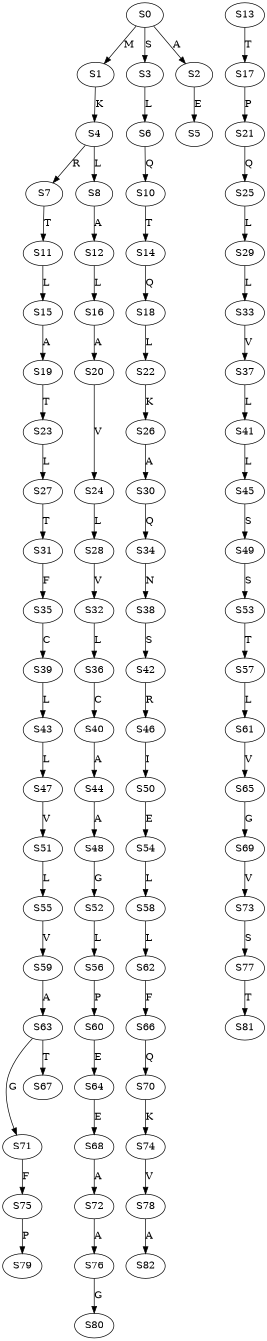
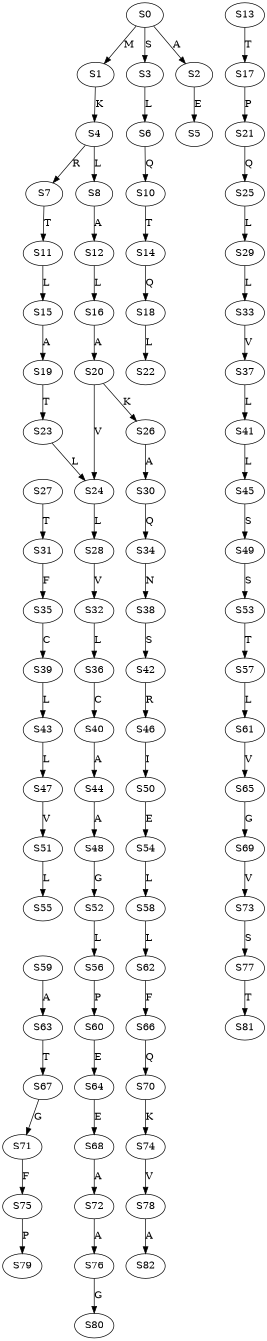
(146, 399) -> (118, 400)
(43, 458) -> (66, 459)
(43, 935) -> none
(7, 1080) -> (34, 1114)
